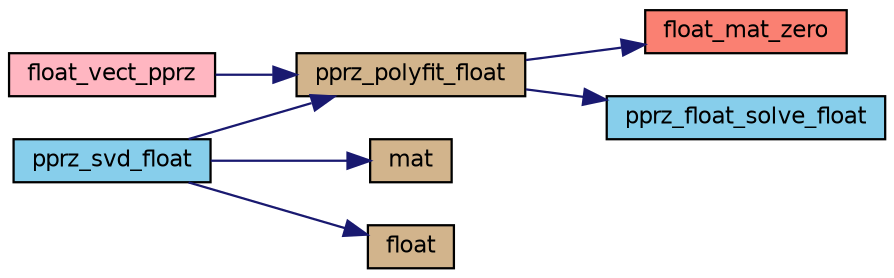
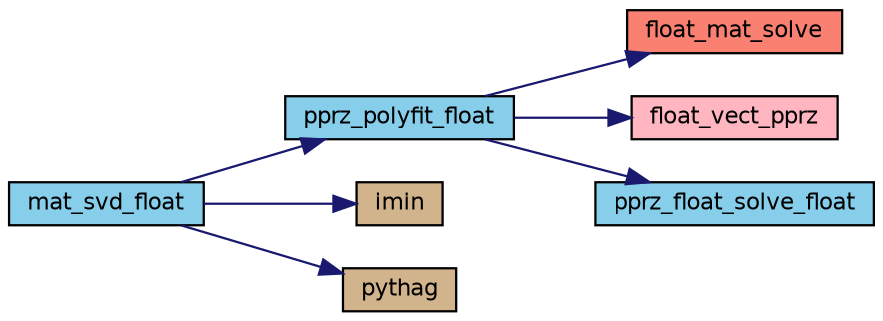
(746, 32) -> (735, 32)
(244, 75) -> (561, 118)
(411, 75) -> (400, 118)
(112, 161) -> (106, 204)
(411, 161) -> (400, 204)
(411, 247) -> (400, 290)
